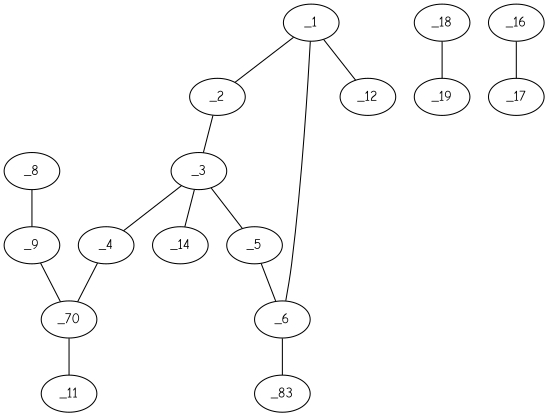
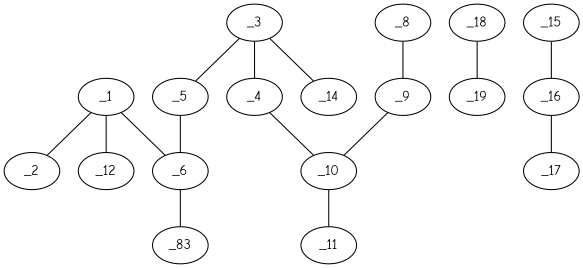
none -> (551, 23)
(208, 134) -> none
(69, 319) -> (329, 171)
